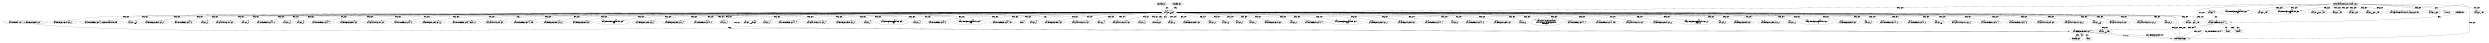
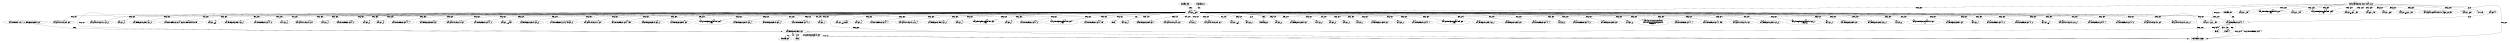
(519, 17) -> (615, 17)
(1157, 22) -> (1264, 22)
(2100, 27) -> (848, 13)
